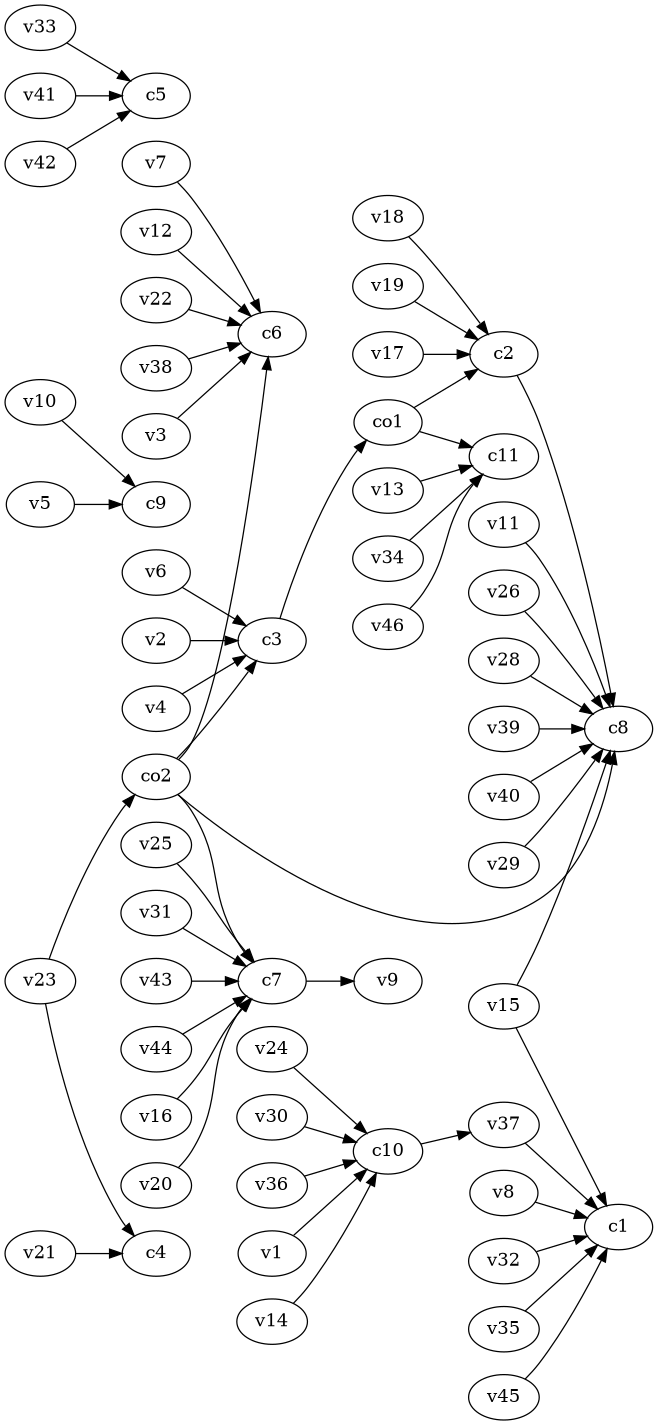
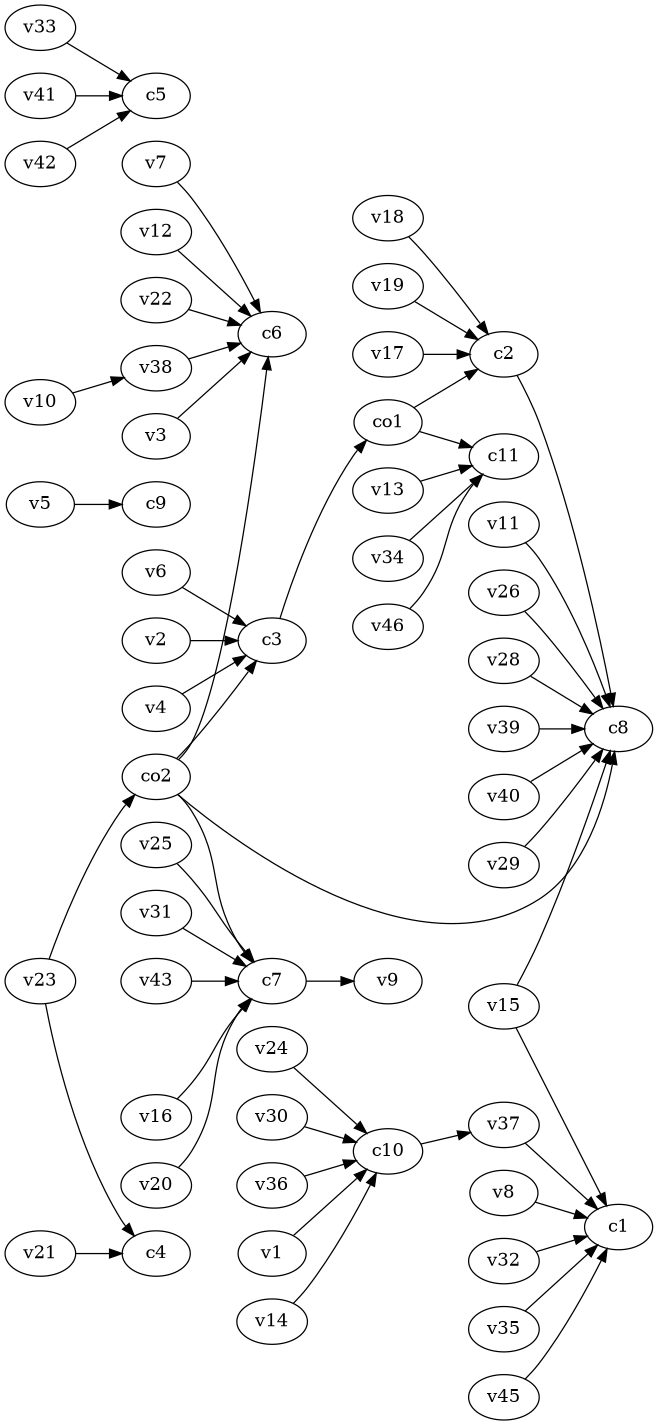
(93, 449) -> (92, 387)
(156, 1049) -> none
